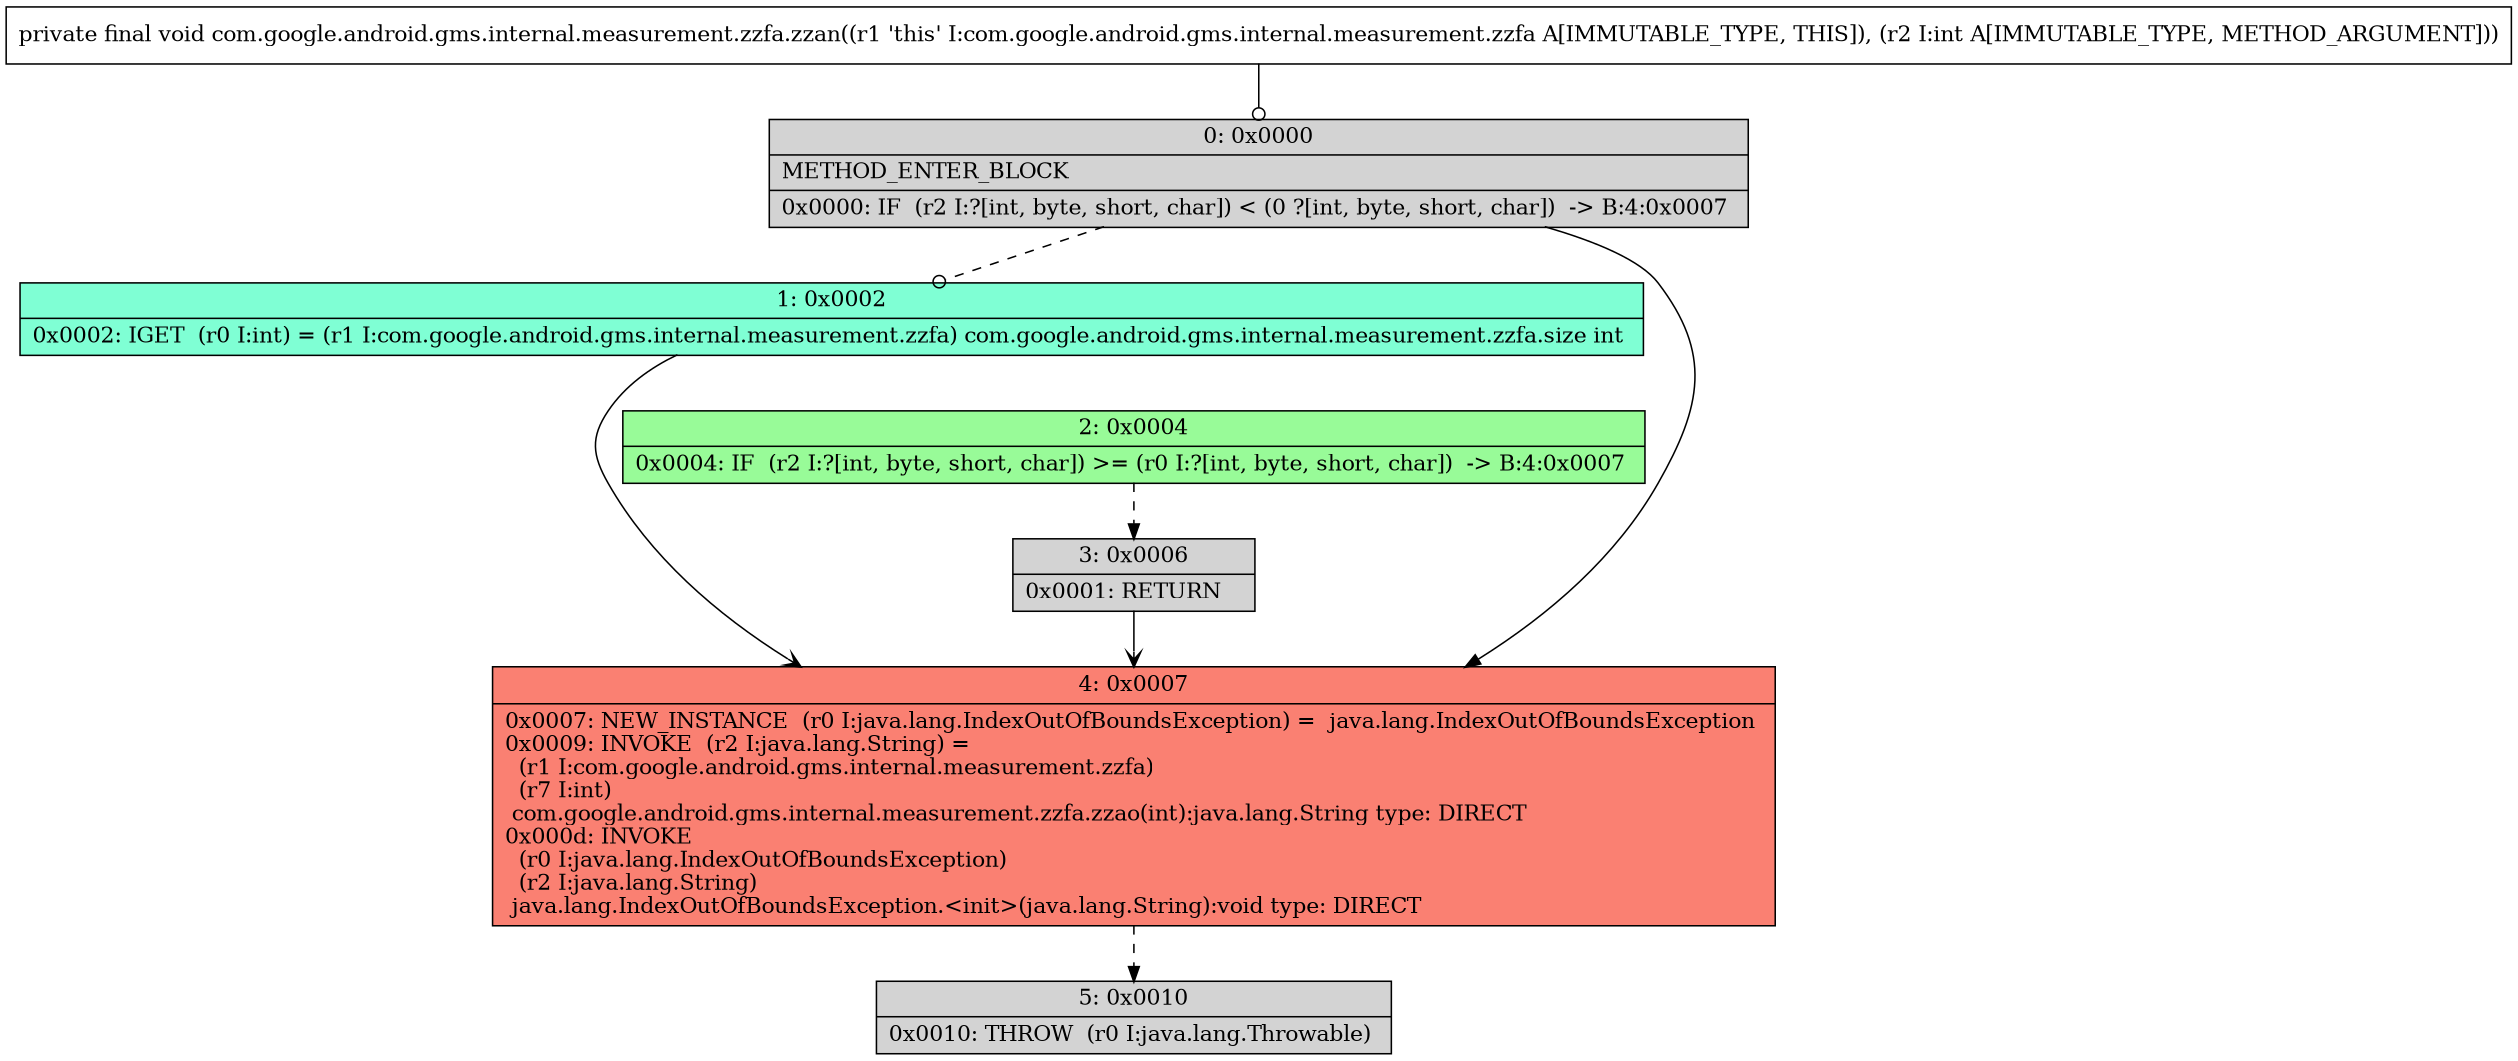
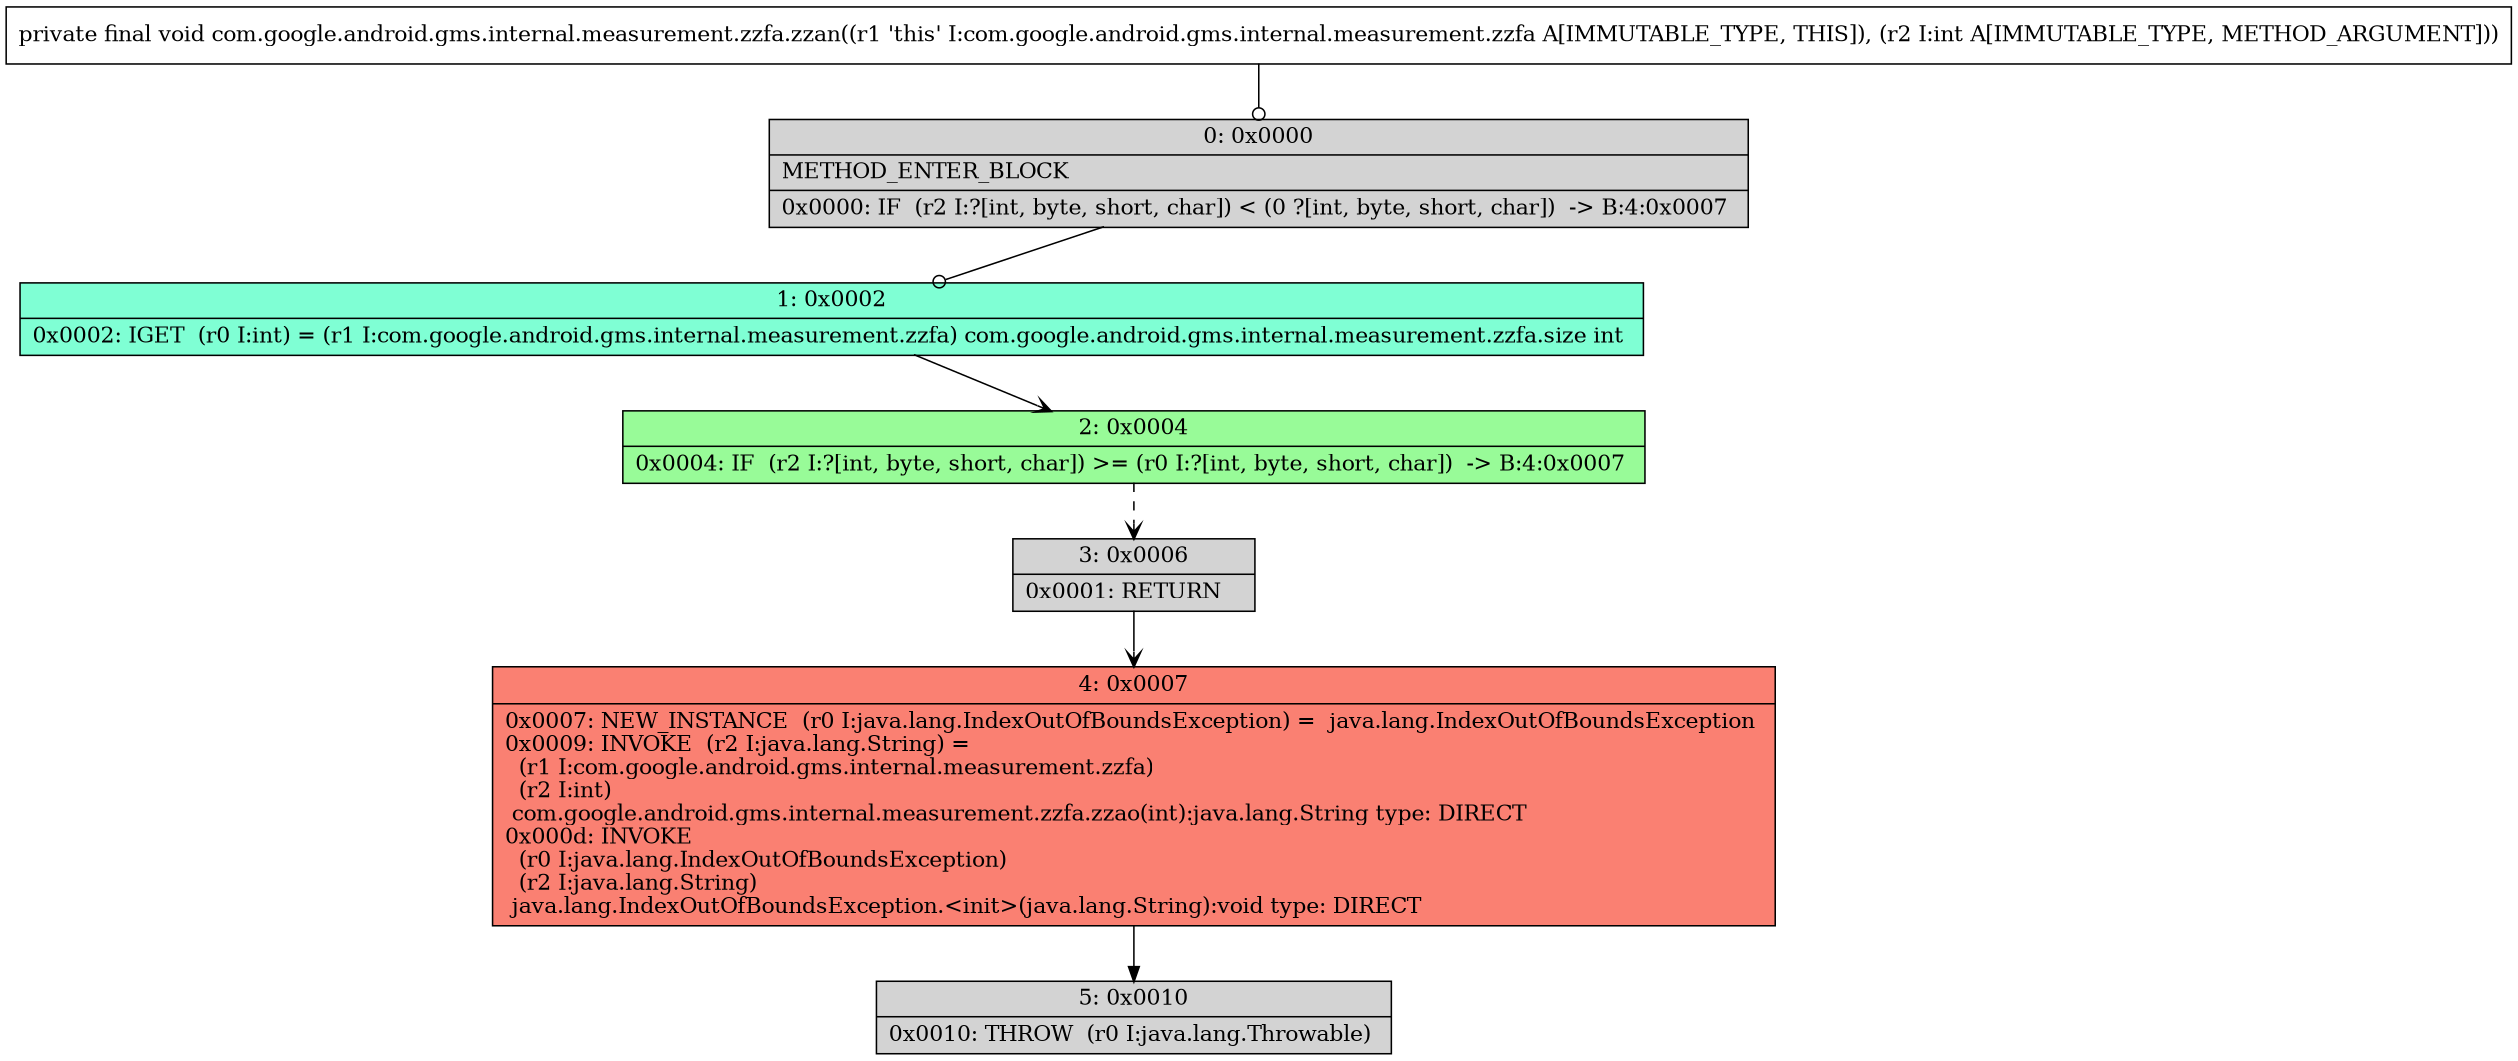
(1025, 253) -> (1025, 253)
(1678, 443) -> none
(1134, 503) -> (1134, 503)
(632, 519) -> (976, 380)
(559, 791) -> (559, 791)
(1134, 946) -> (1134, 946)
